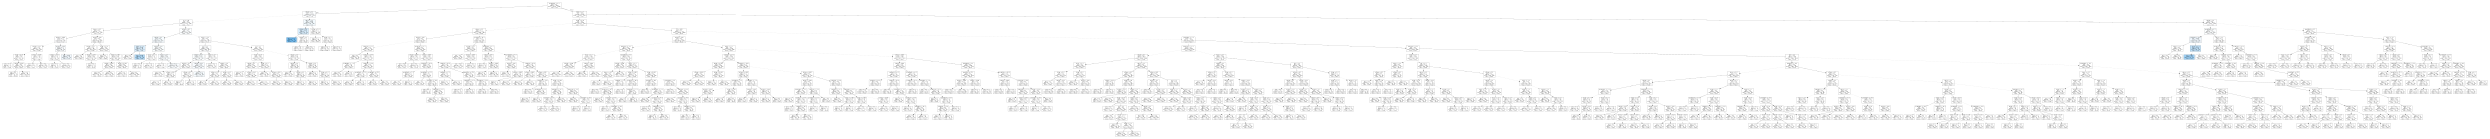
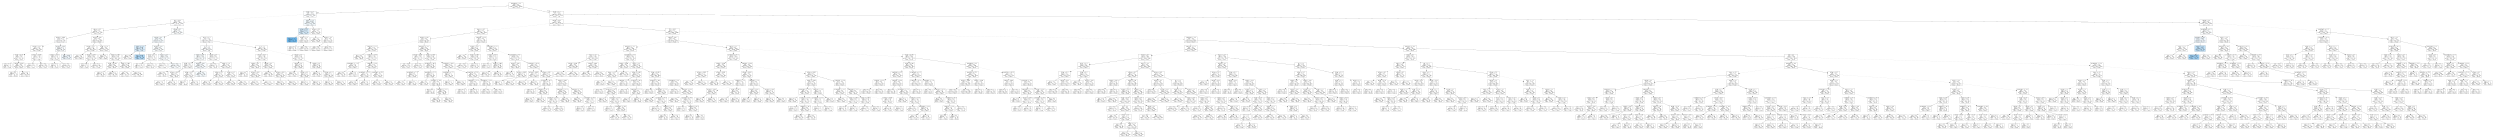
none -> (96, 66)
